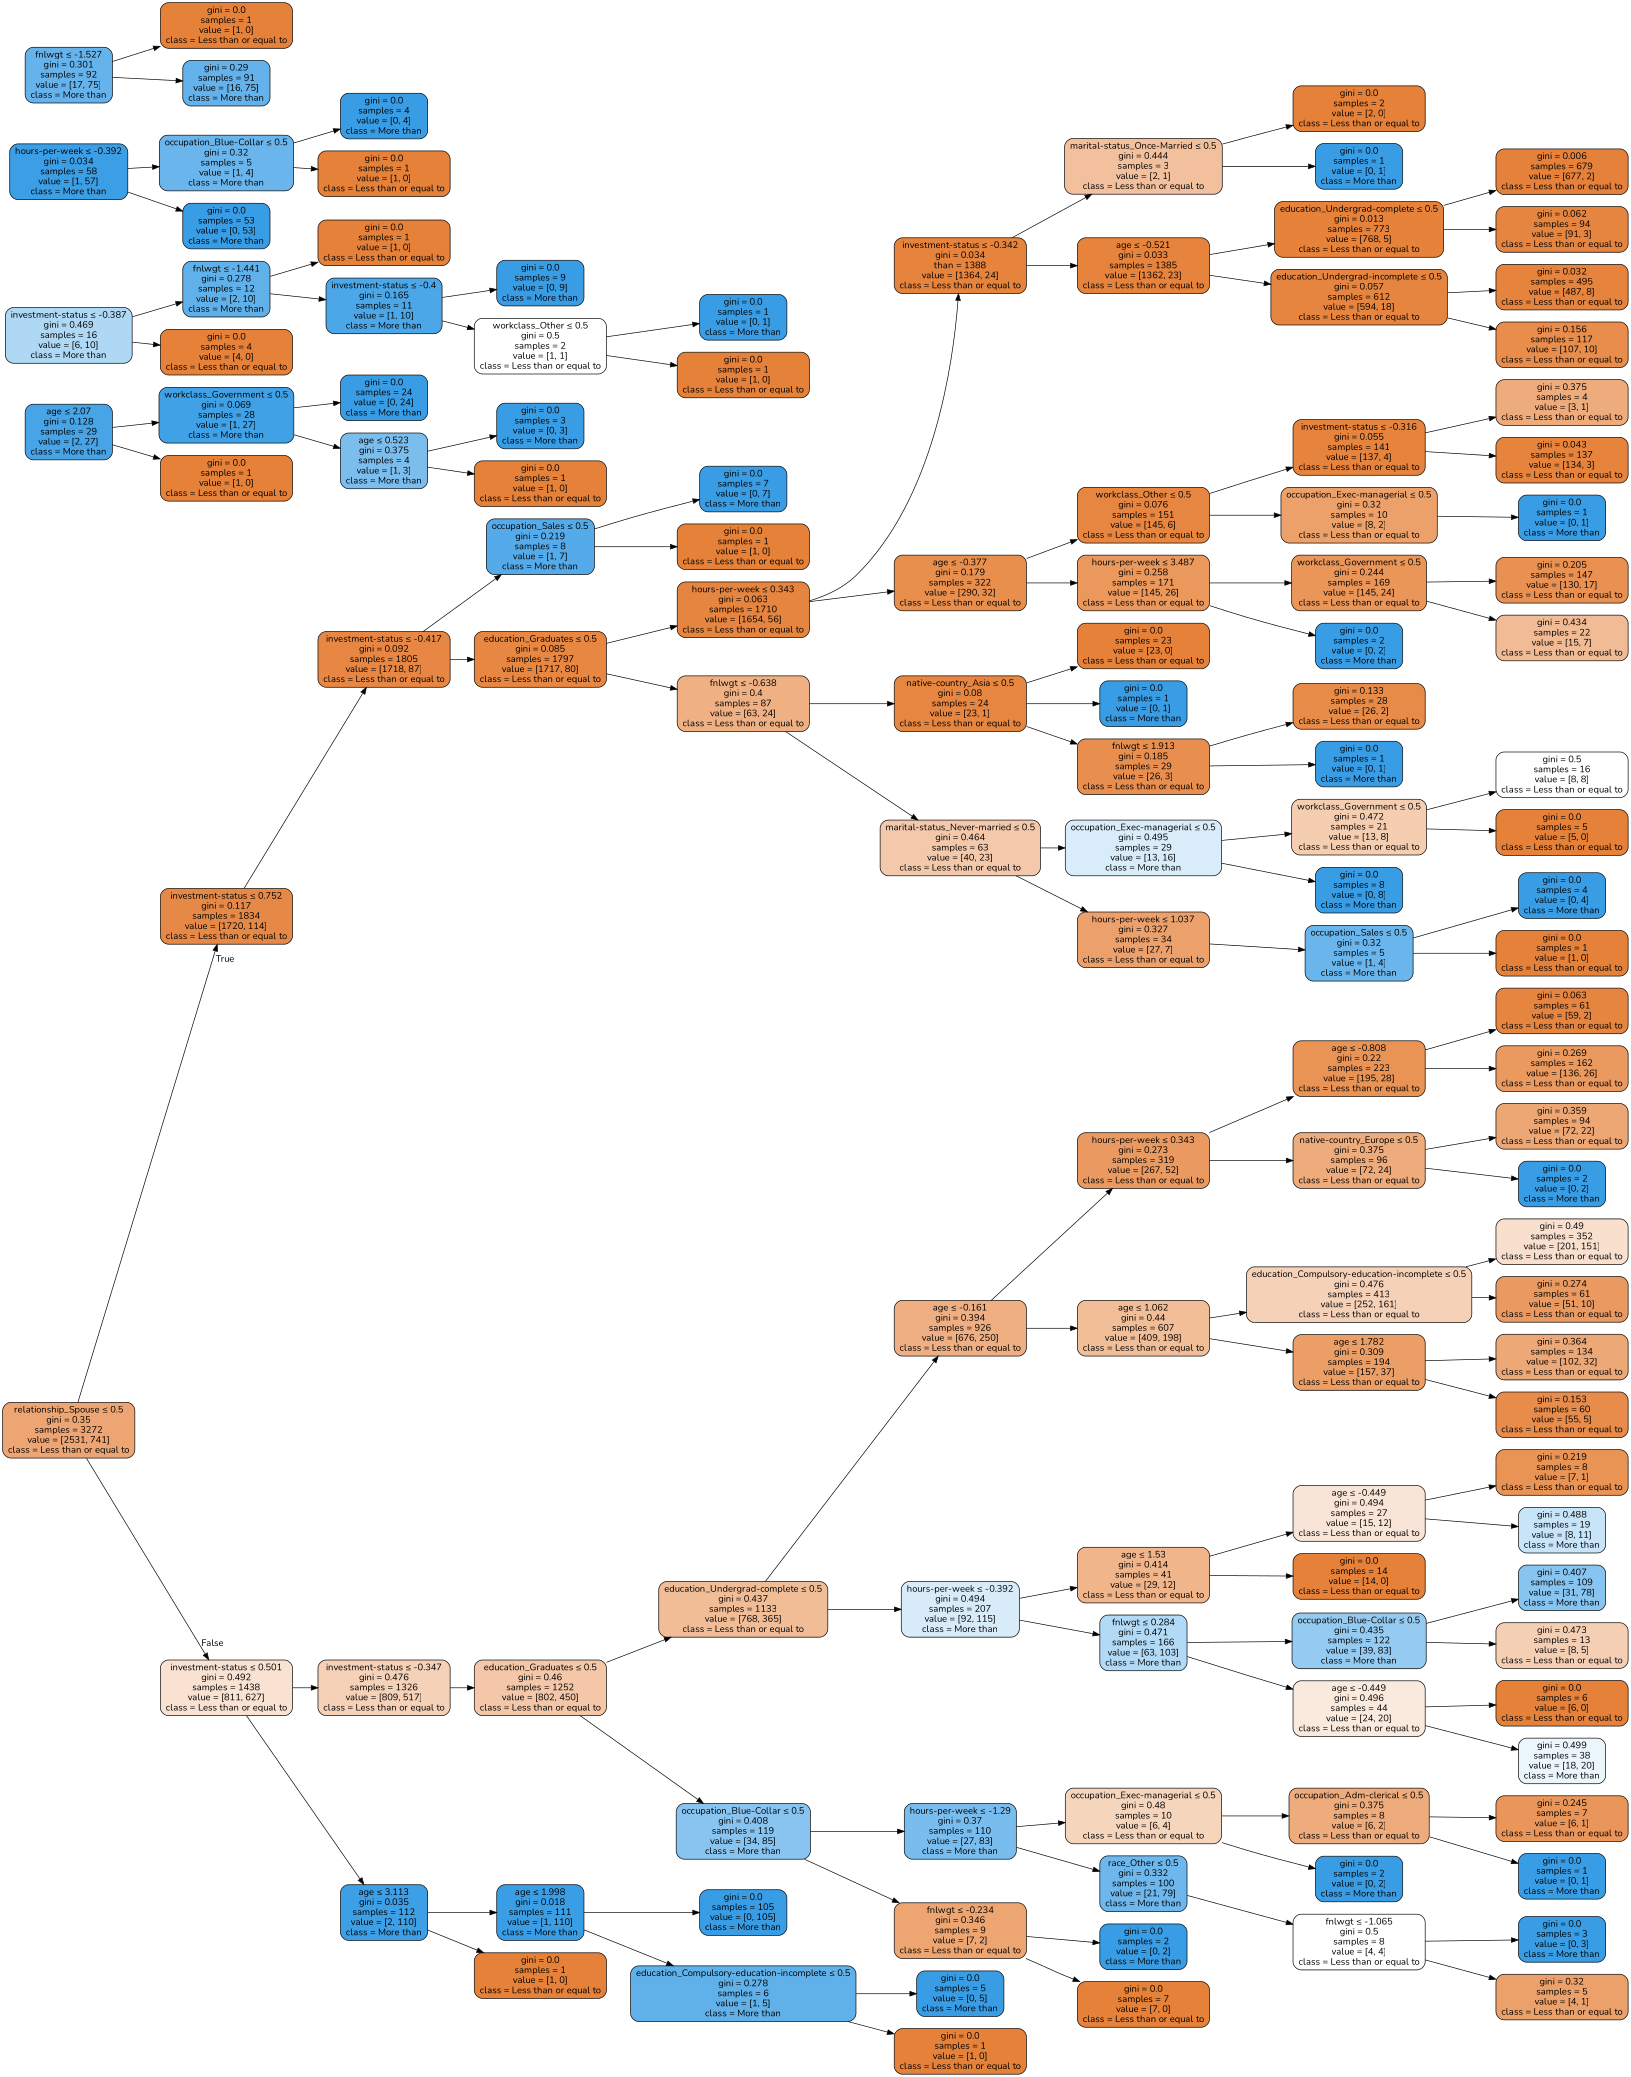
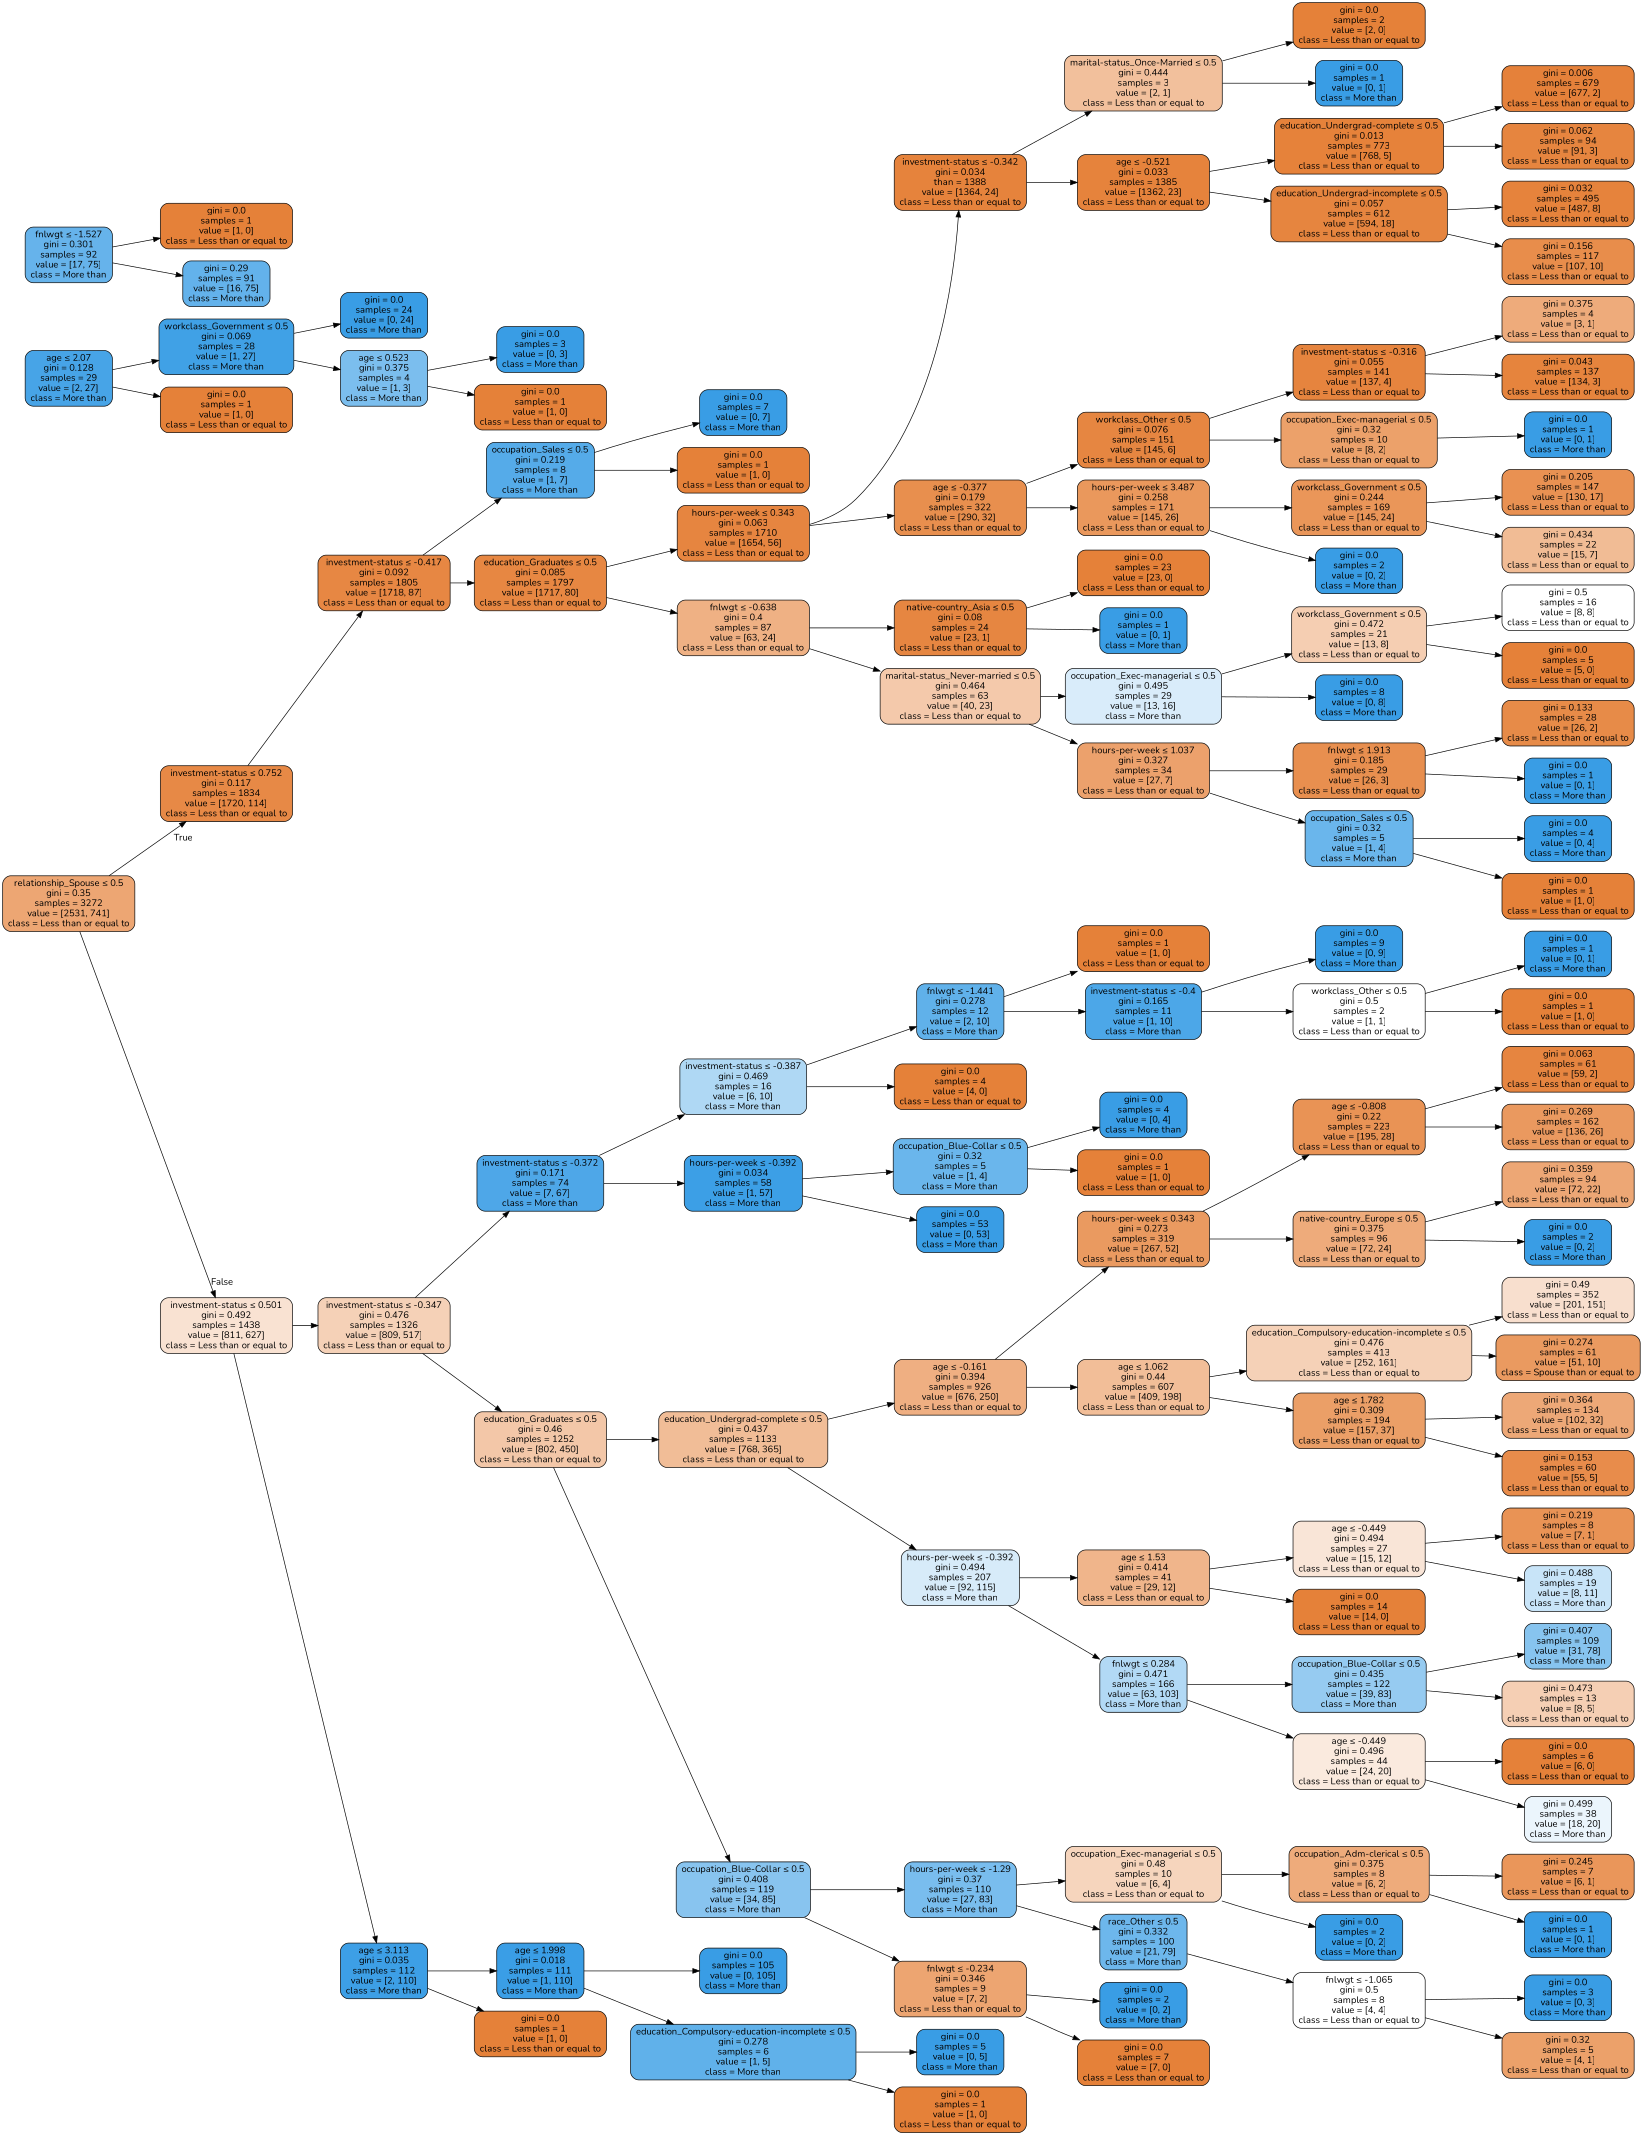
(1049, 734) -> (1248, 771)
none -> (540, 1183)
(1562, 1314) -> (1568, 1373)
